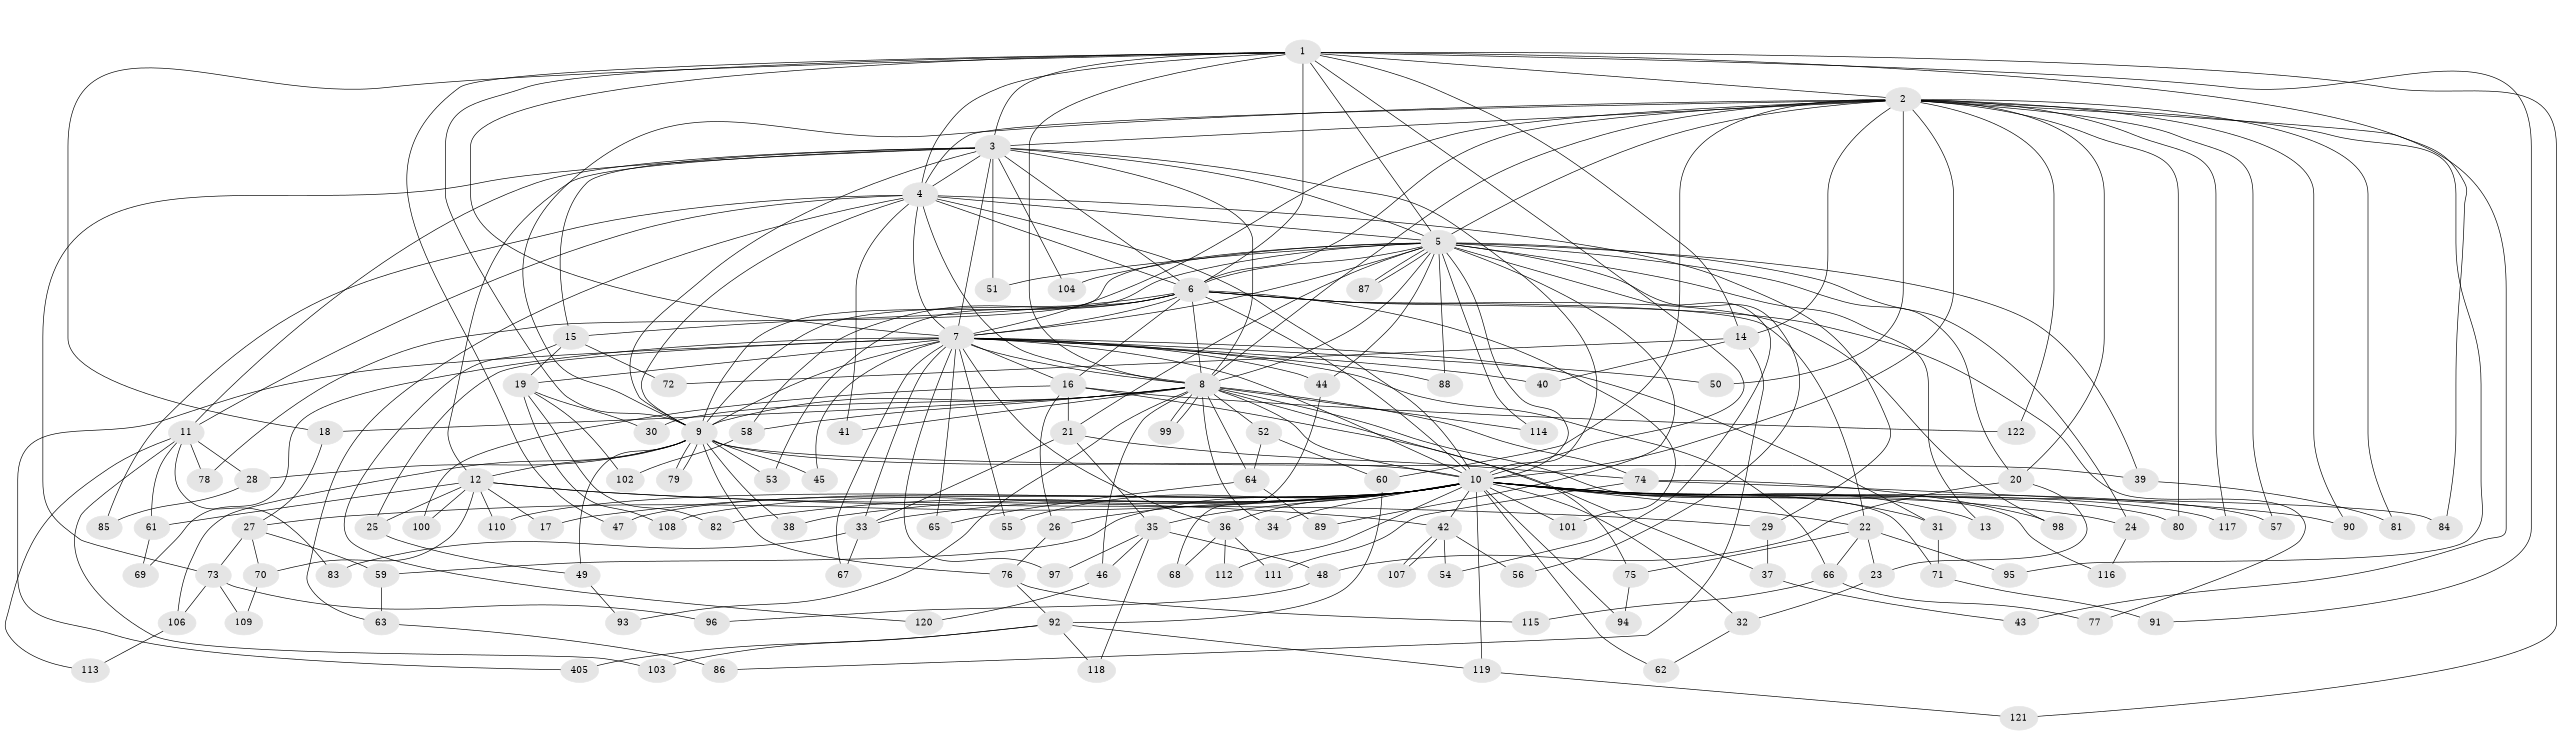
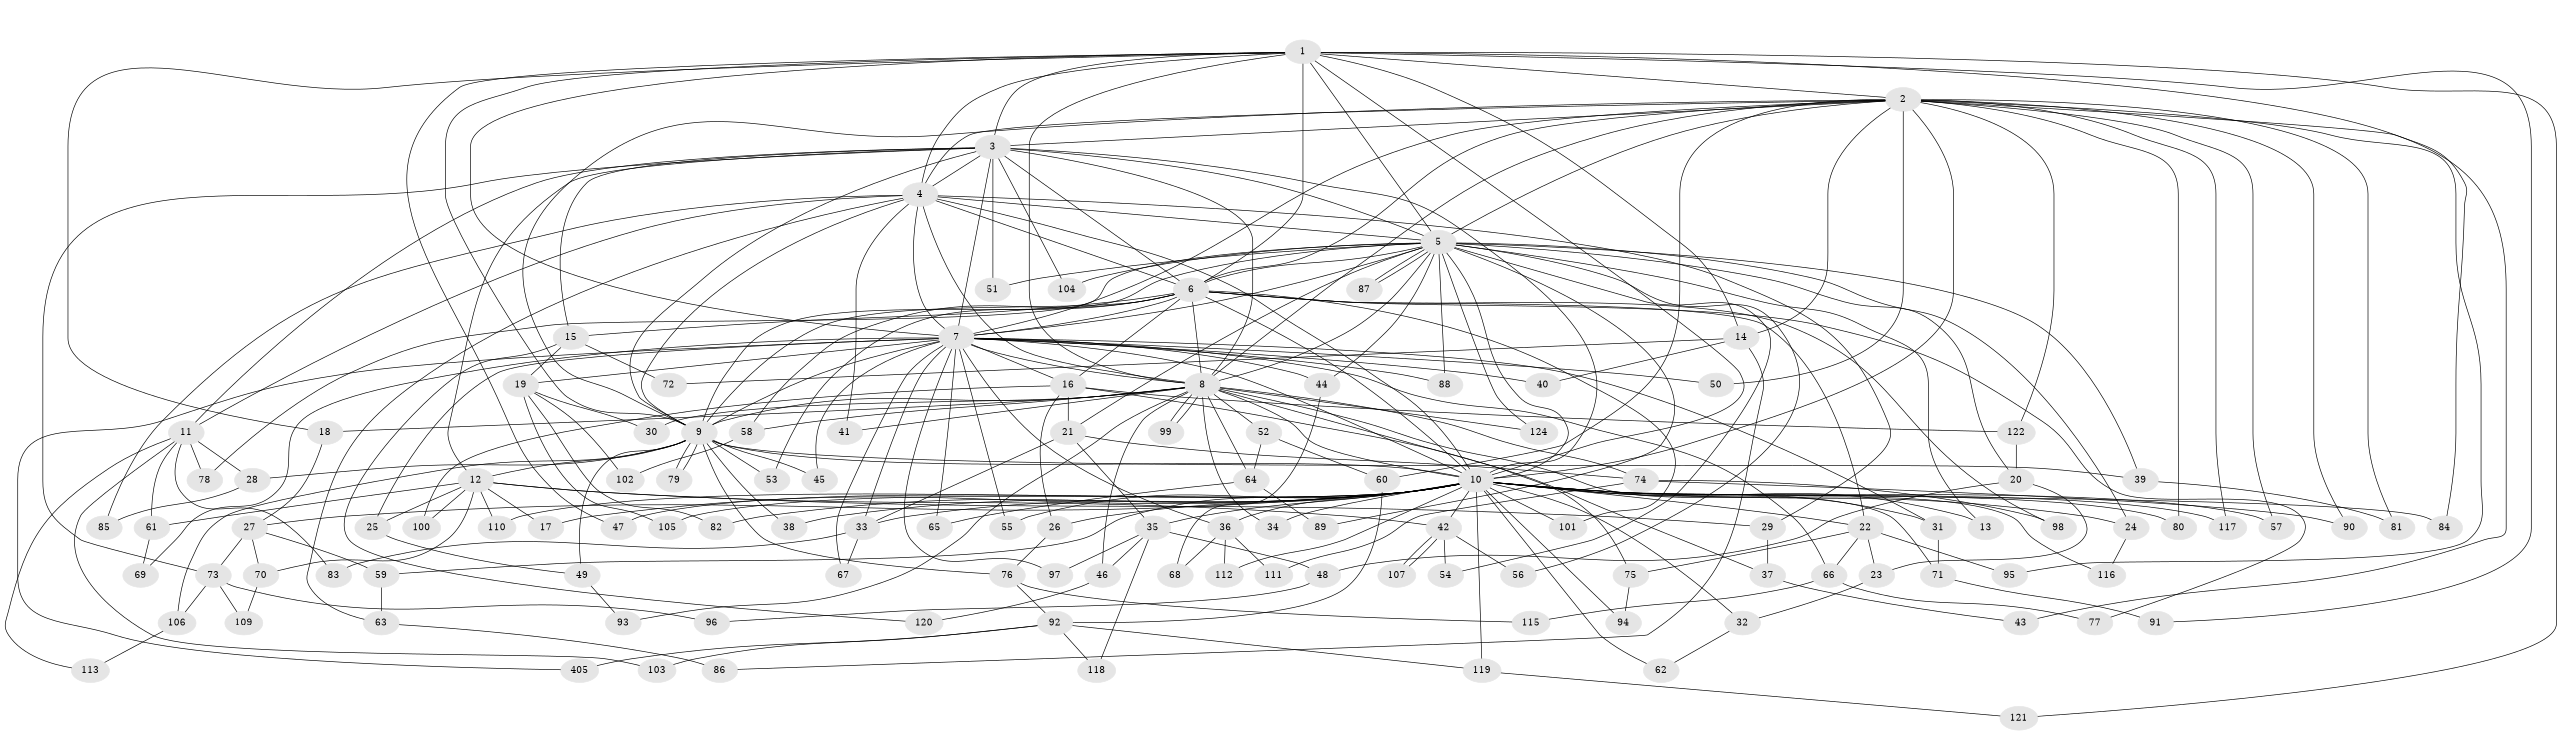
(2104, 232) -> (2016, 456)
(1539, 433) -> (1539, 433)
(668, 528) -> (668, 528)
